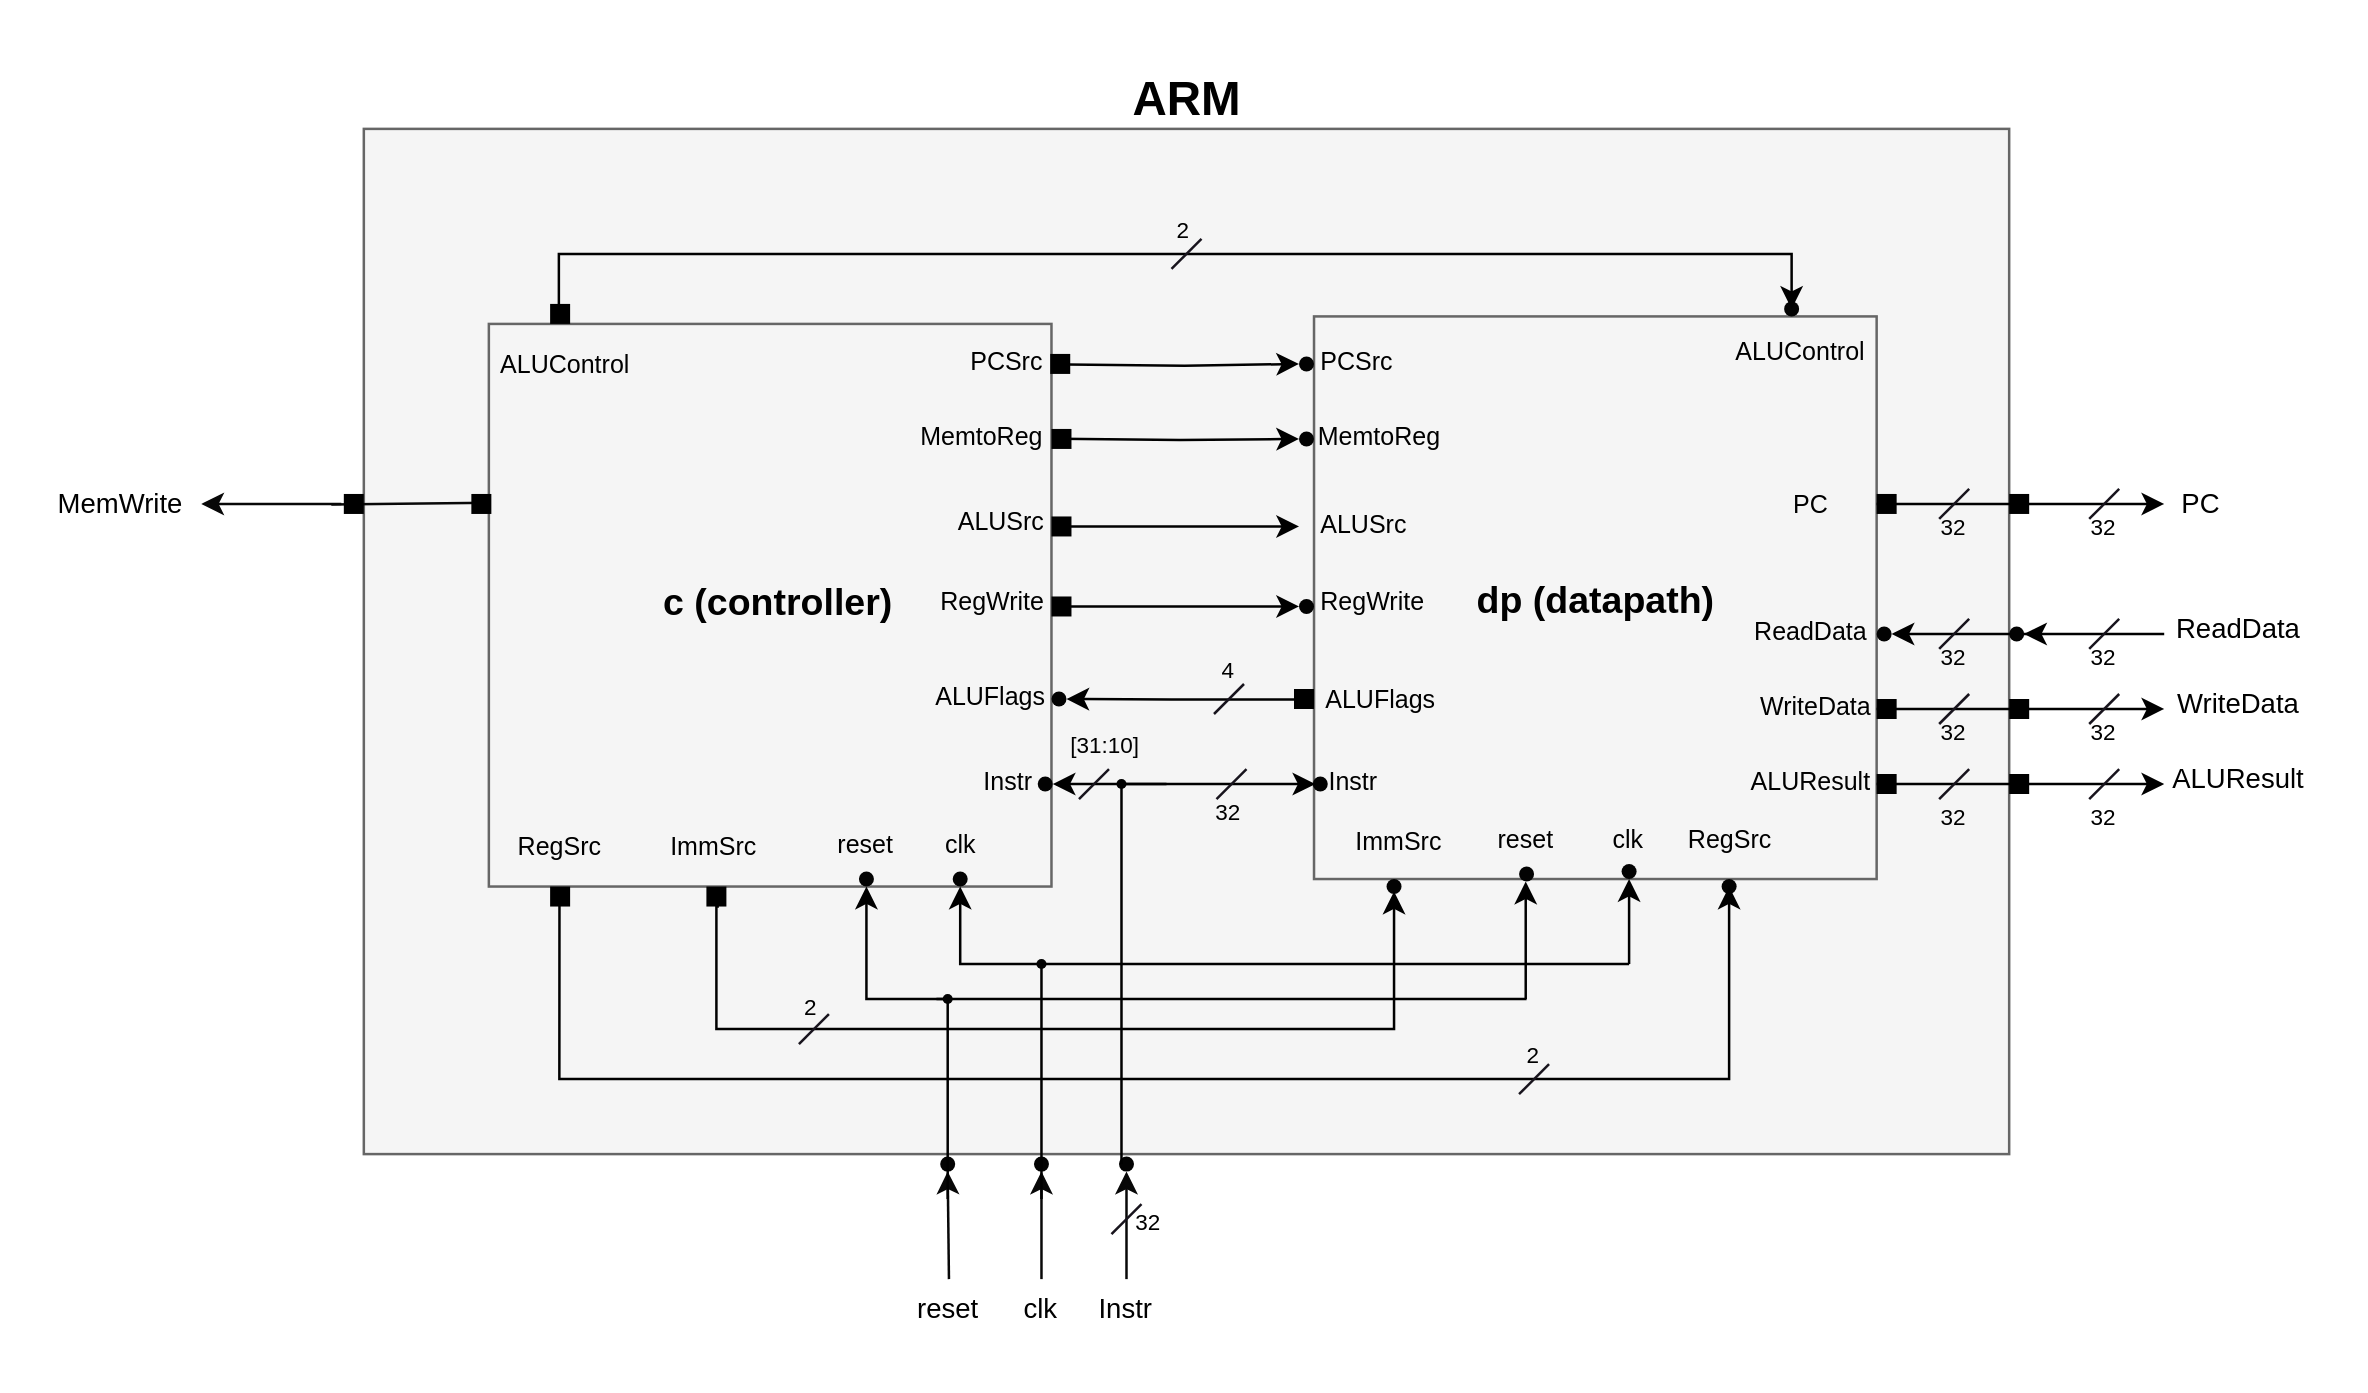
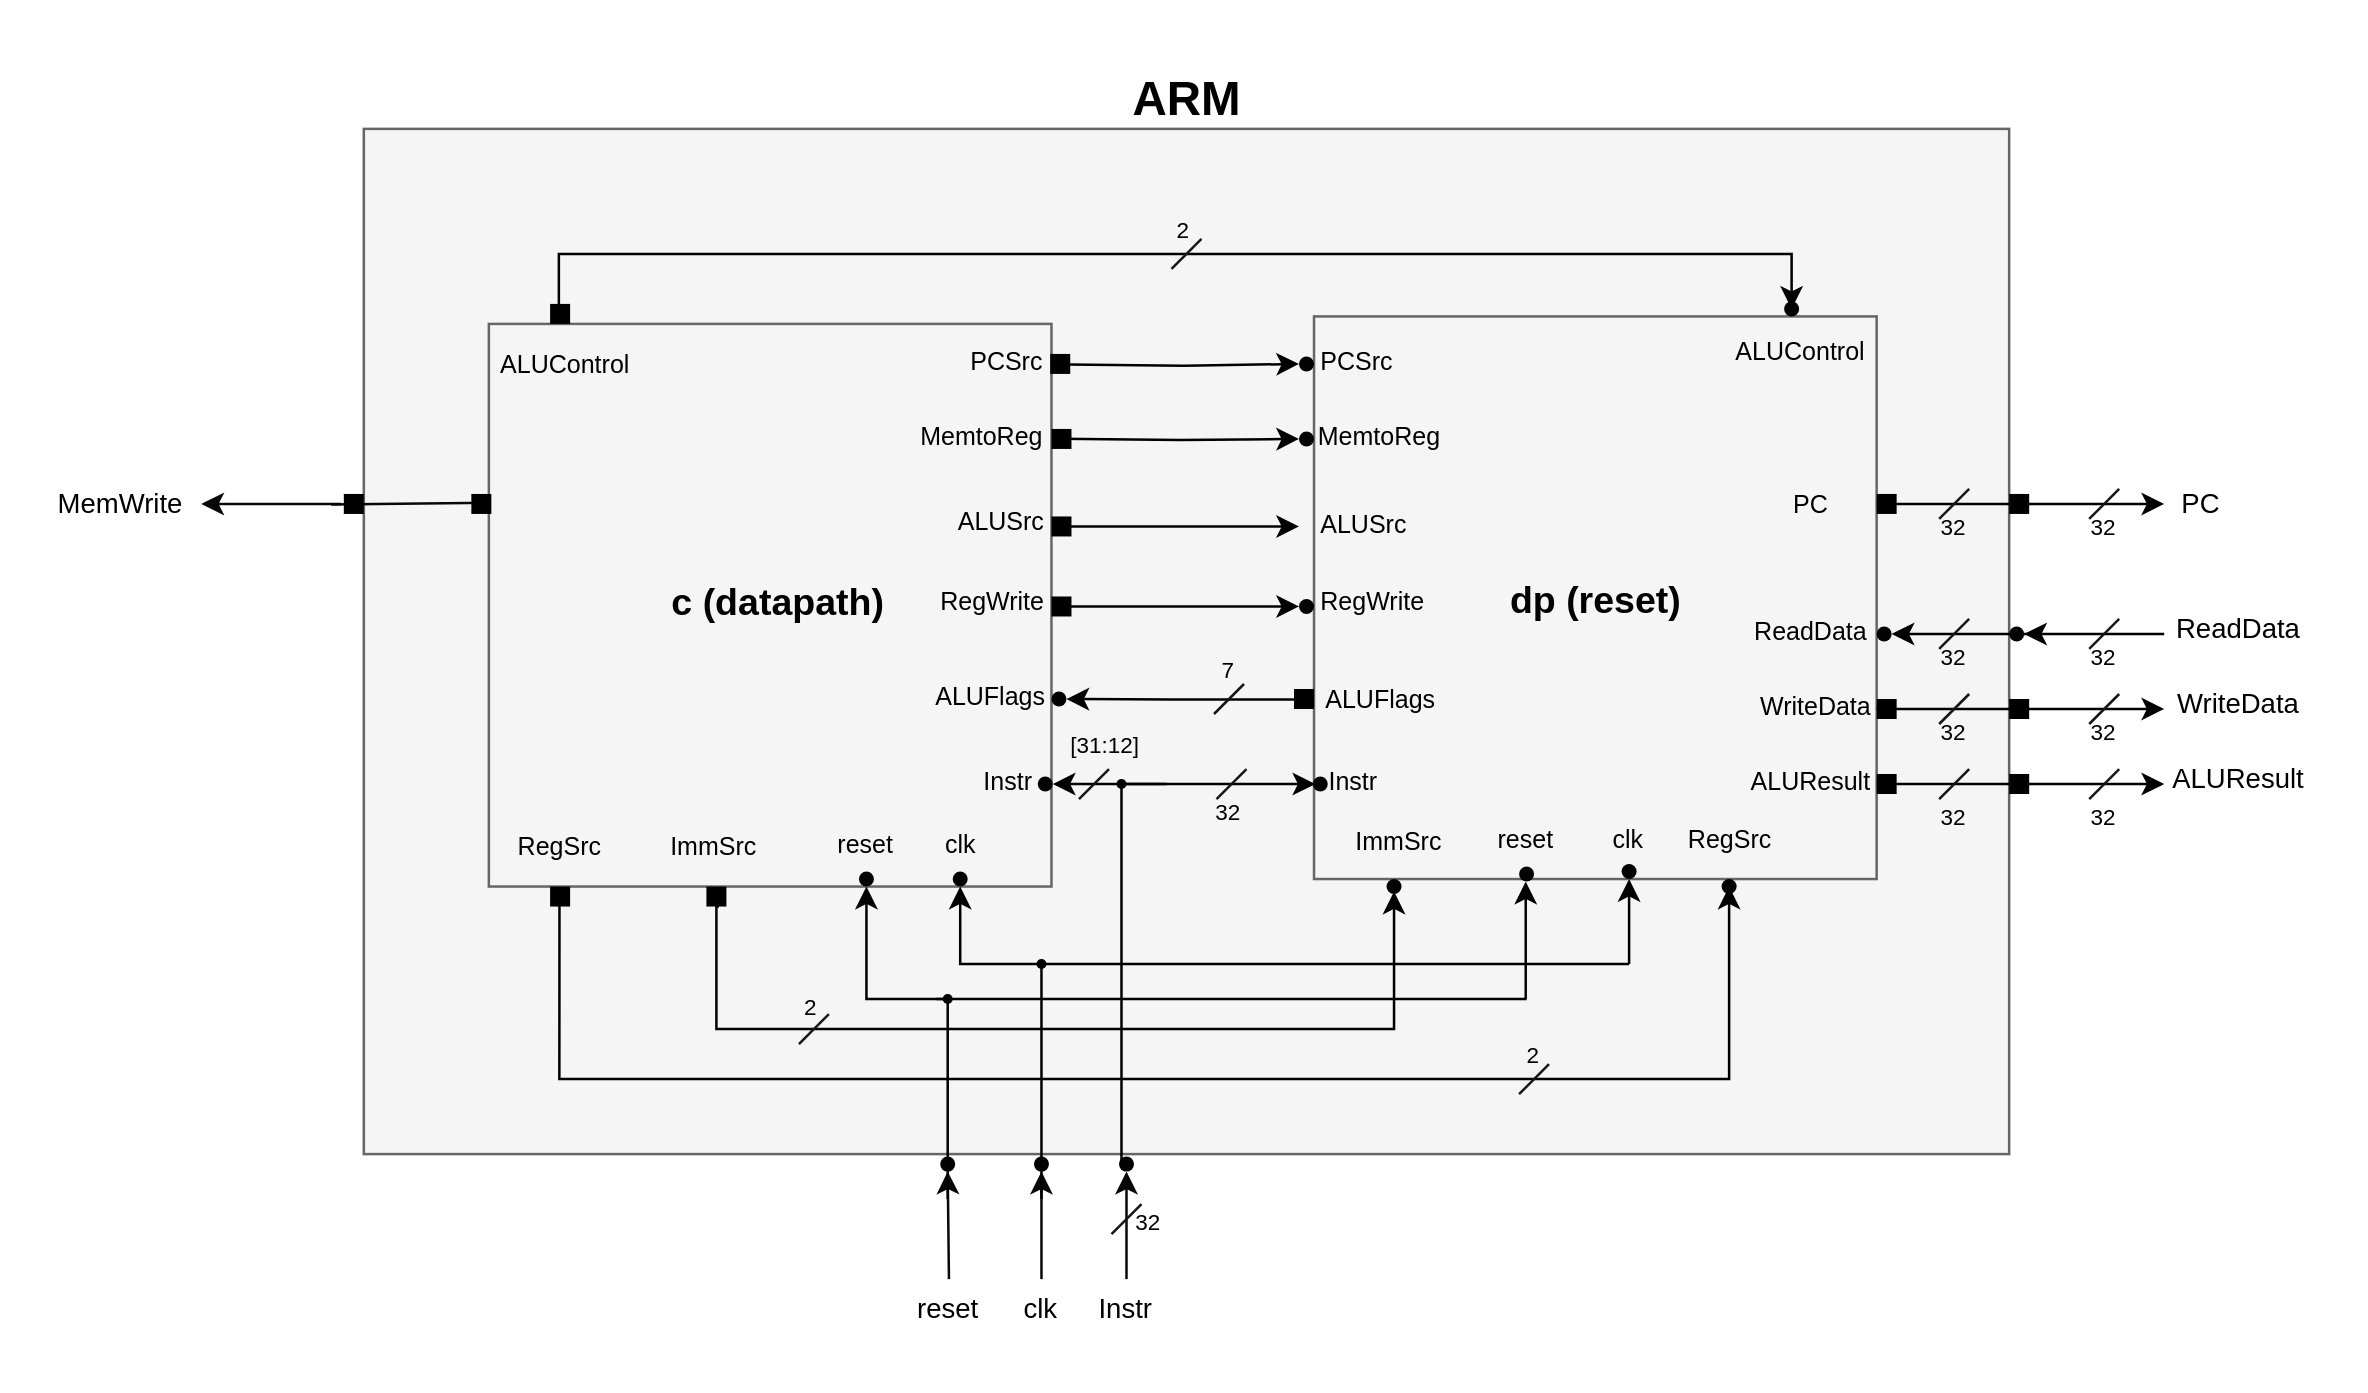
(1596, 599) -> (1596, 599)
(779, 601) -> (779, 601)
(1229, 669) -> (1229, 669)
(1100, 762) -> (1100, 762)
